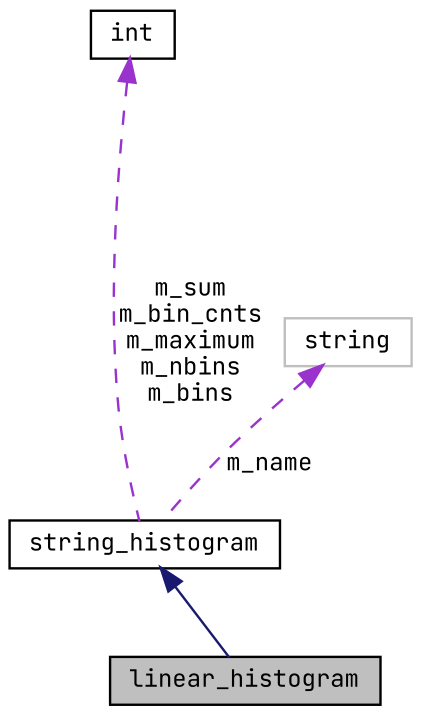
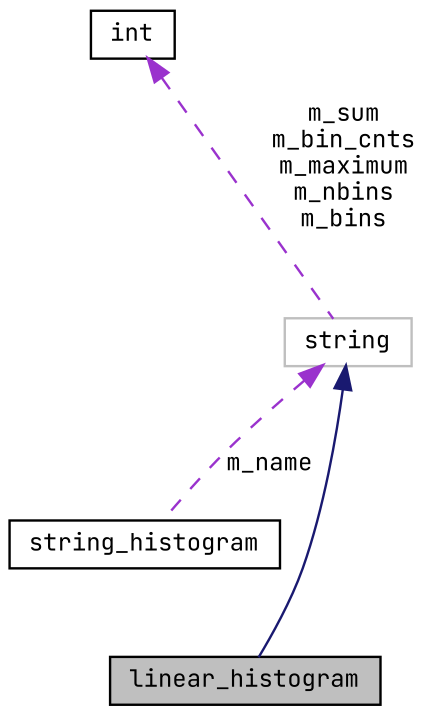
(114, 302) -> (247, 198)
(202, 622) -> (315, 528)
